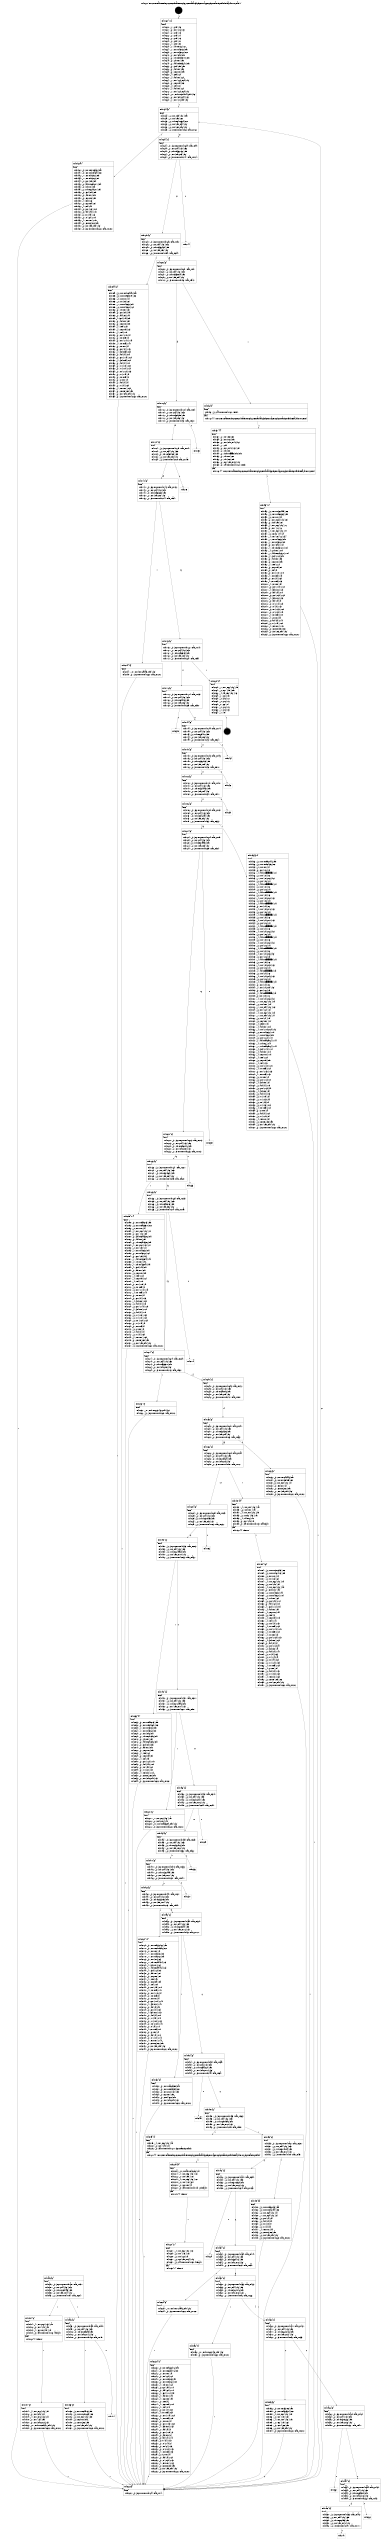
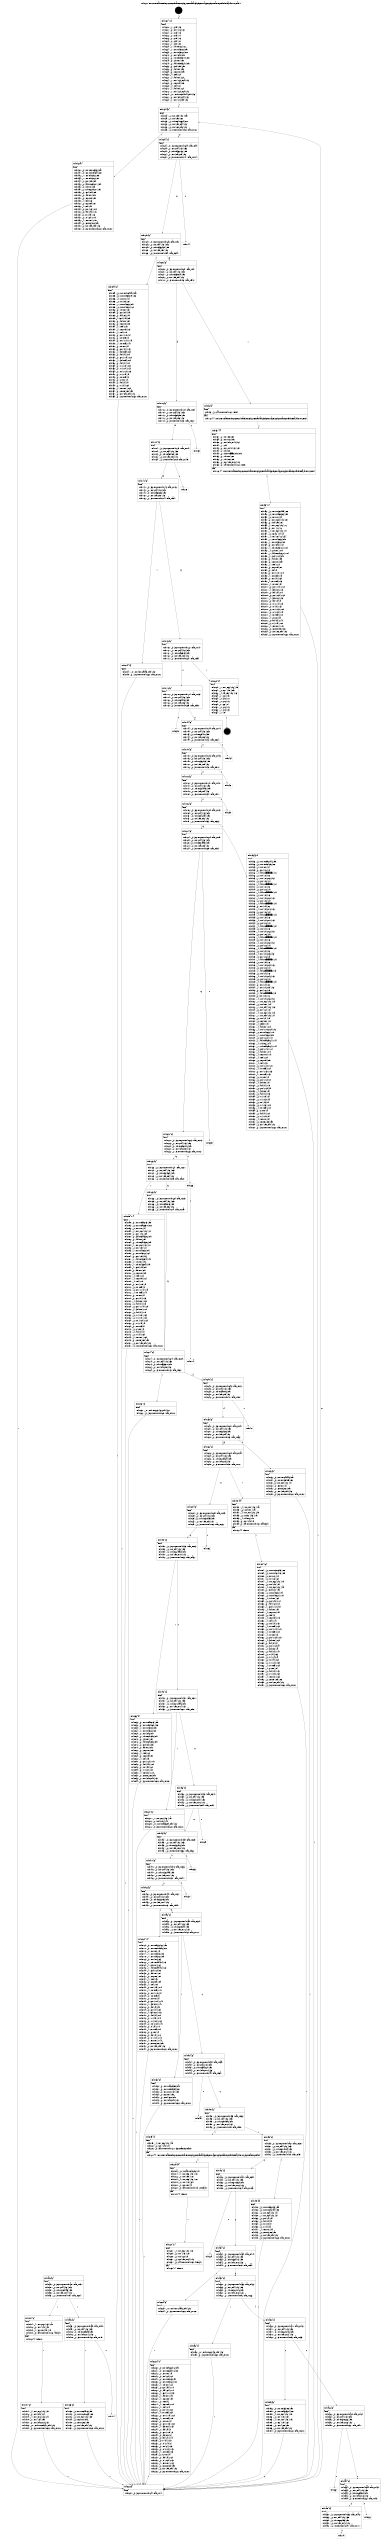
(179, 1285) -> (190, 1273)
none -> (249, 1429)
